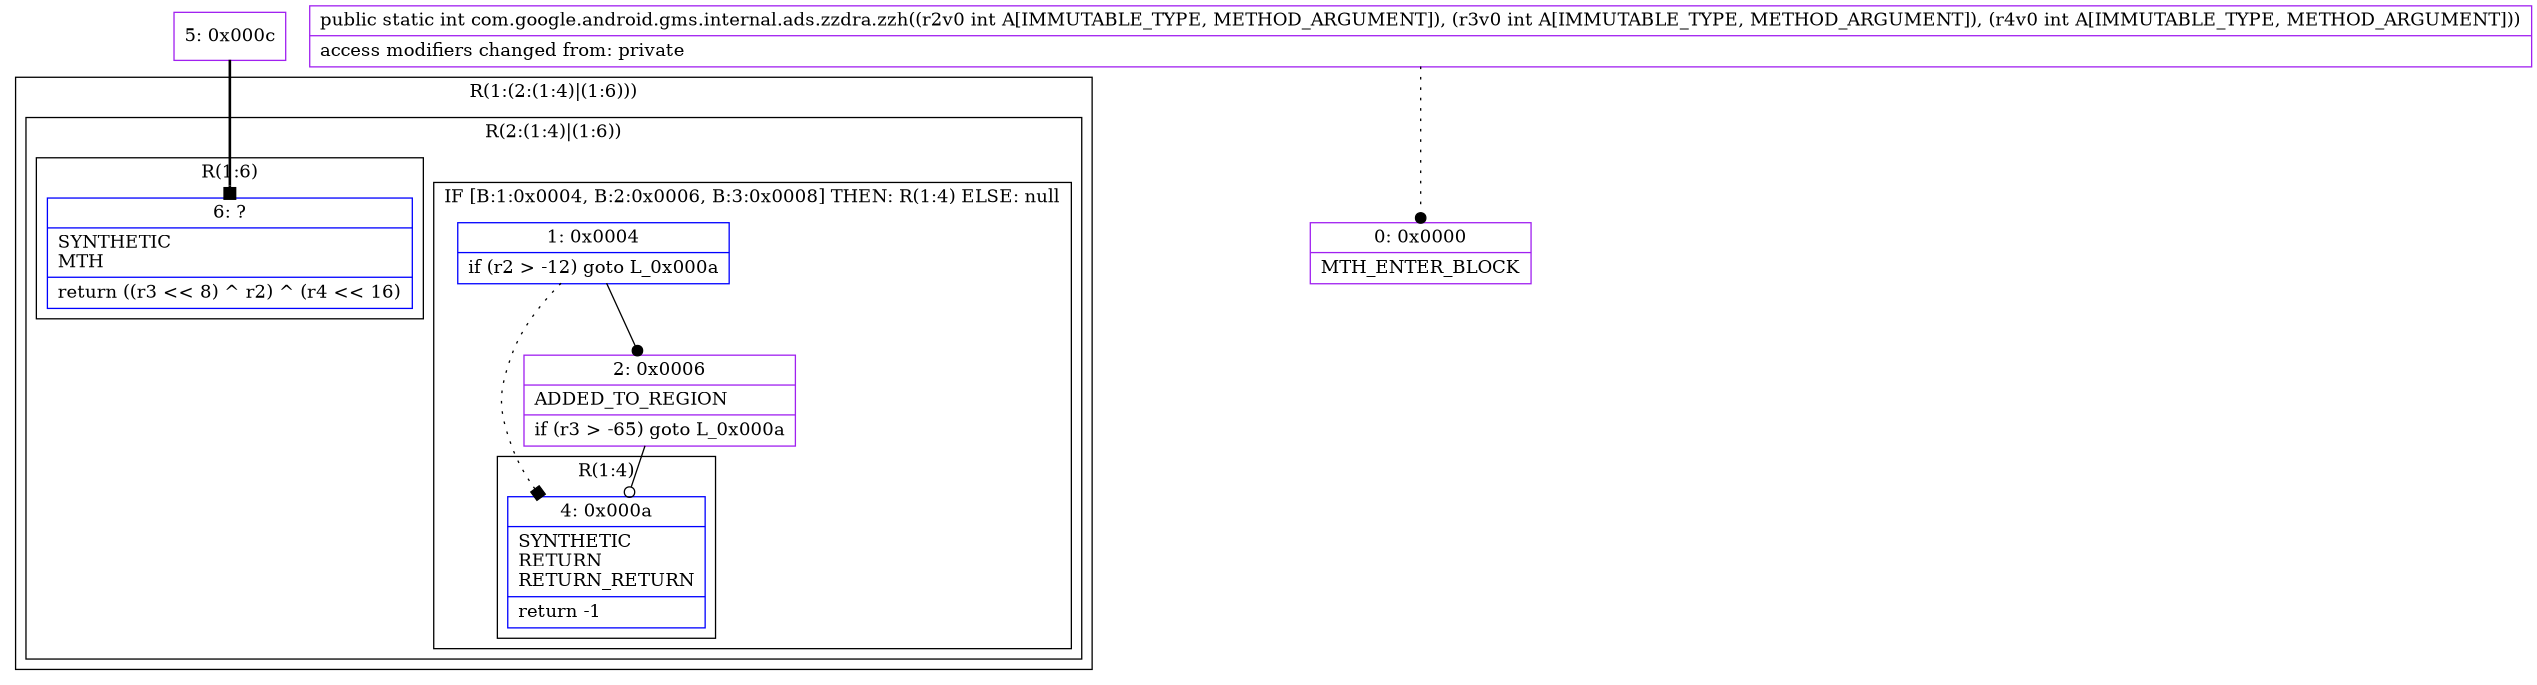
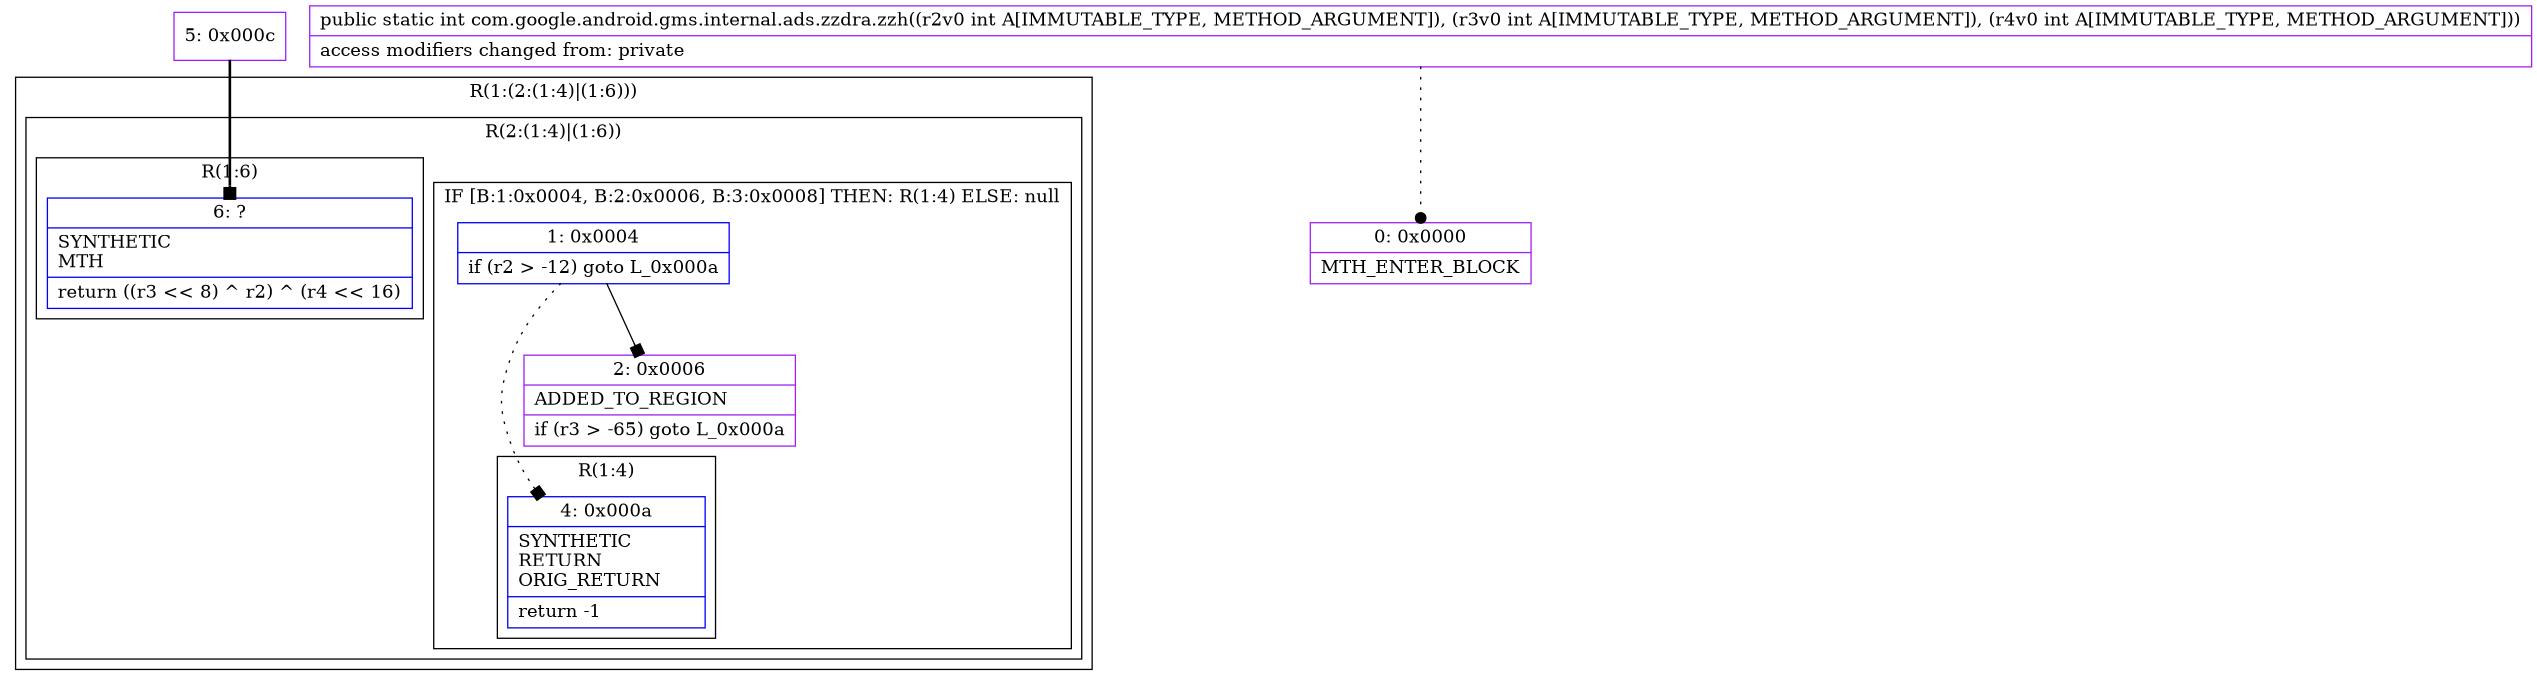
(621, 314) -> (621, 314)
(638, 466) -> none
(606, 580) -> (590, 580)
